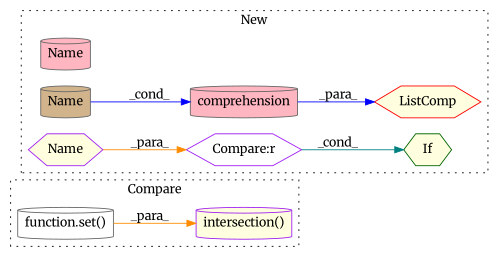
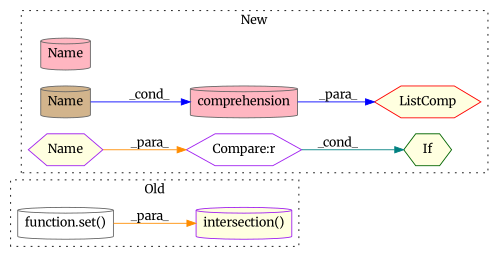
(155, 190) -> (155, 190)
